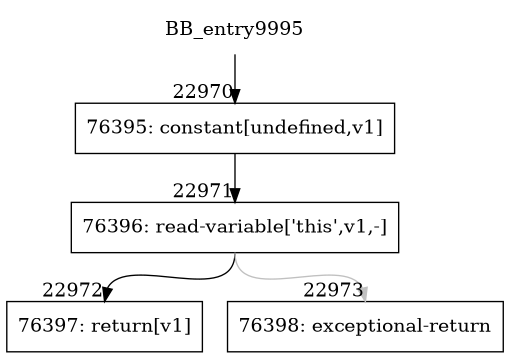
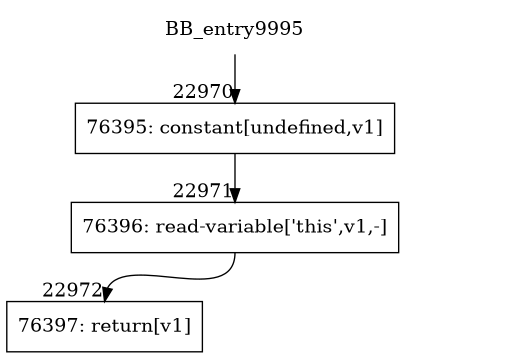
(365, 327) -> none
